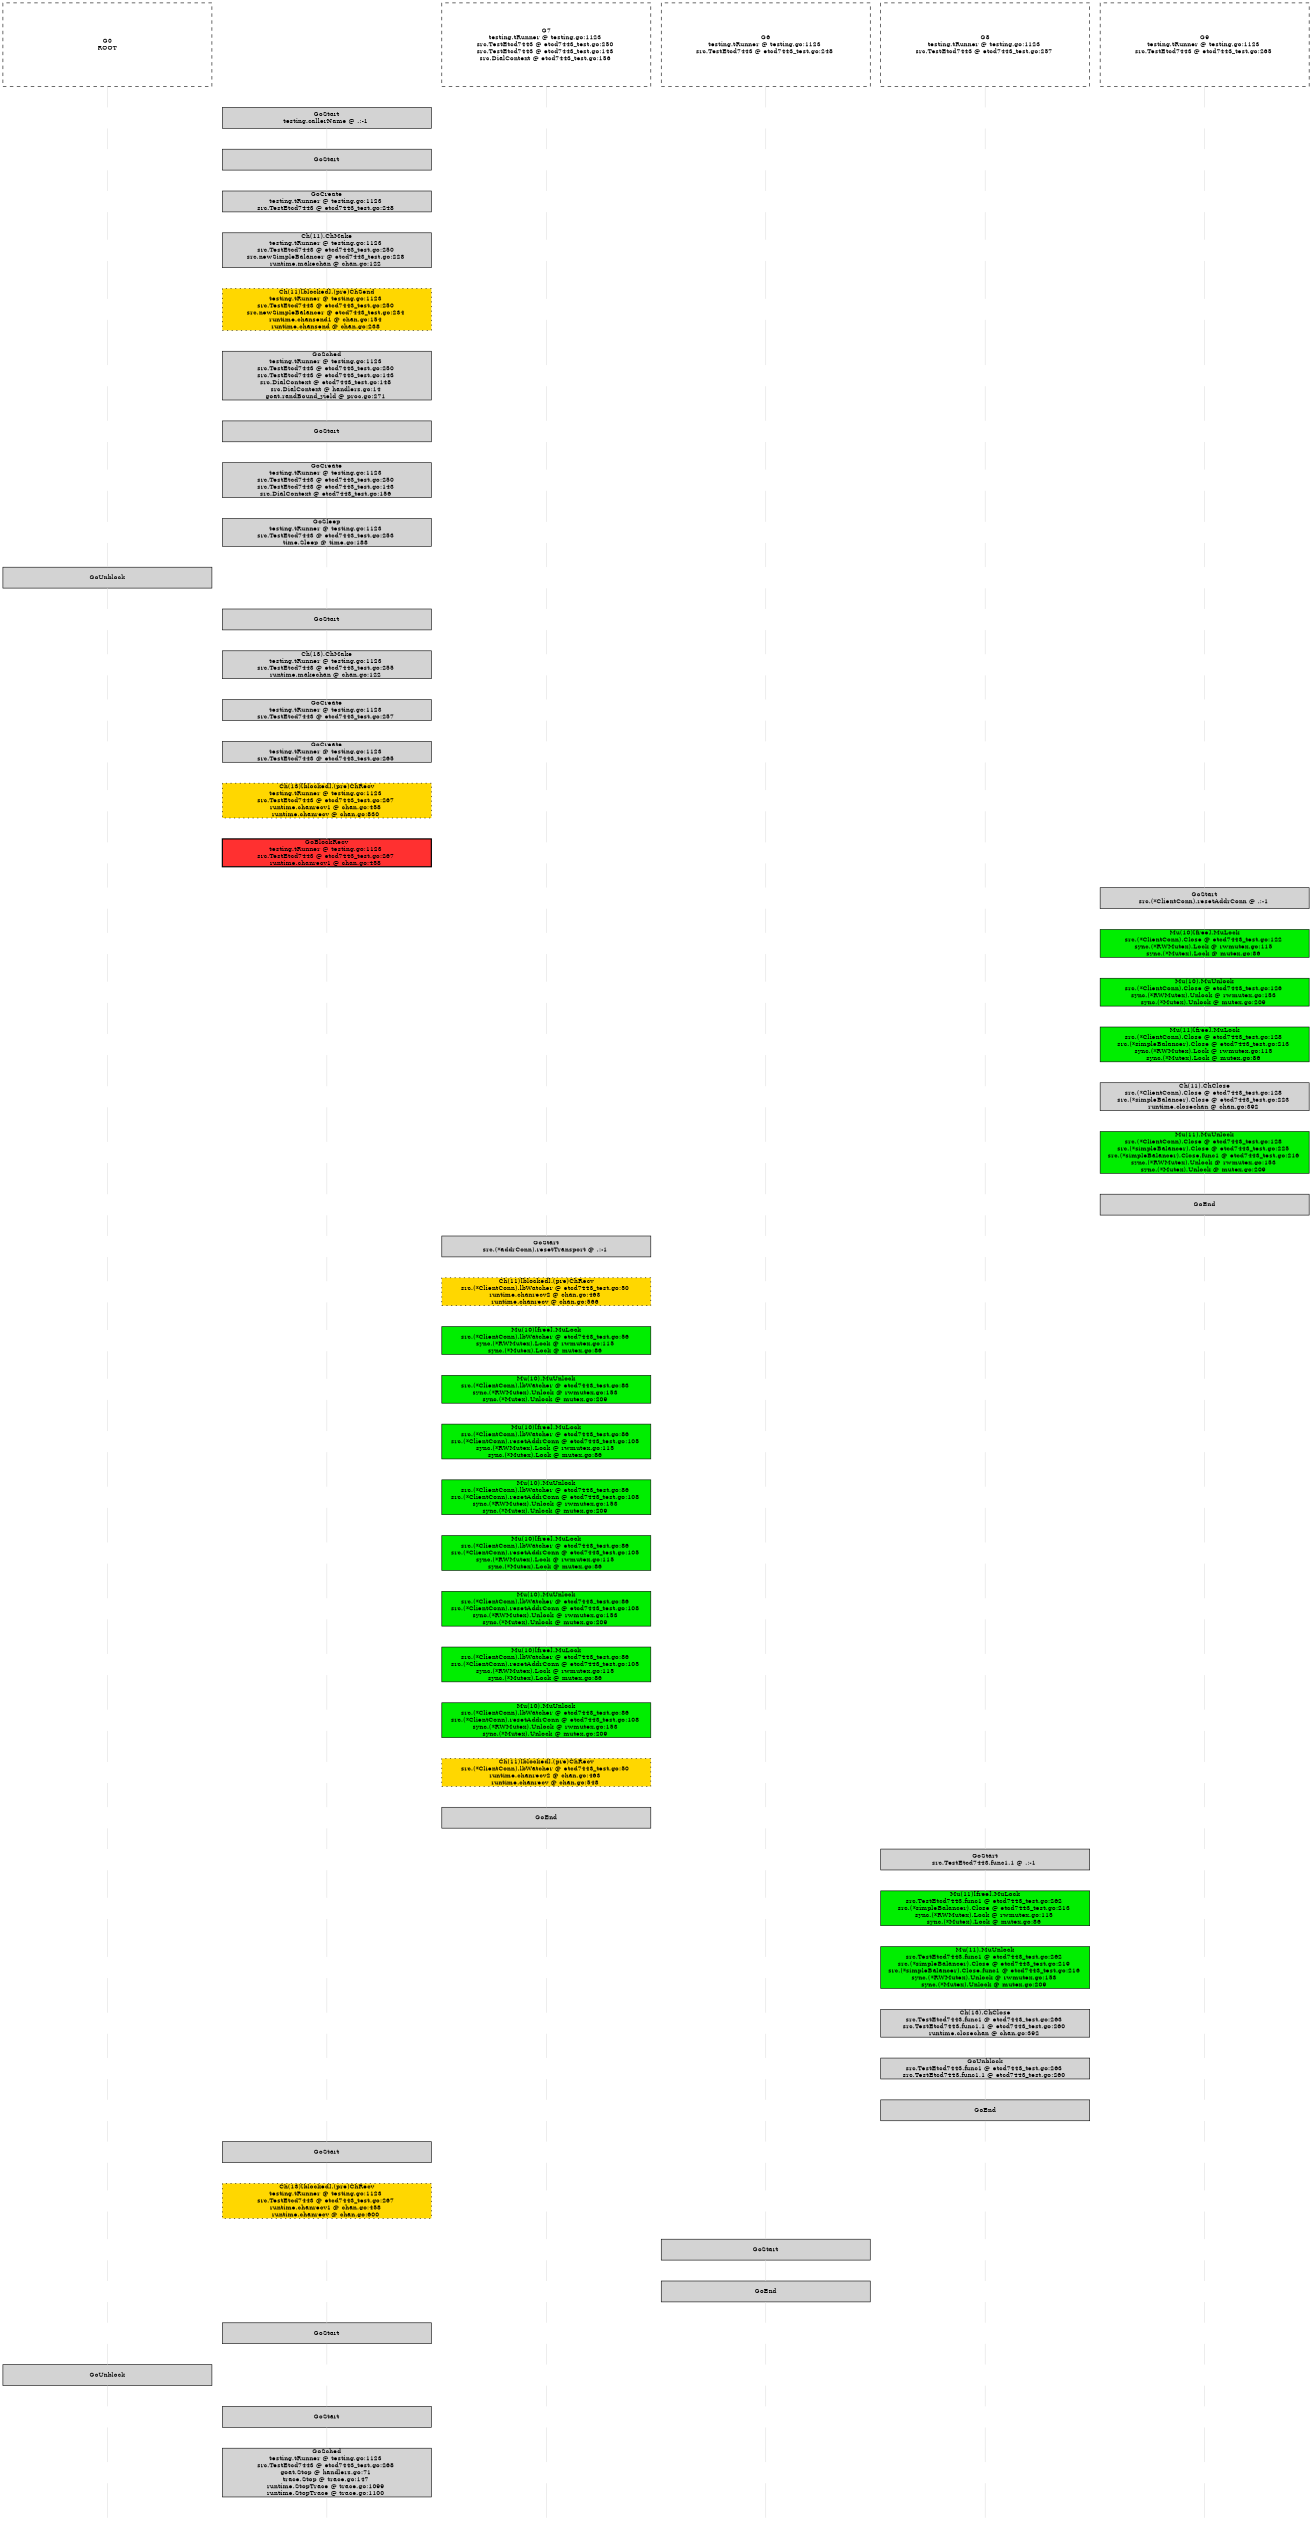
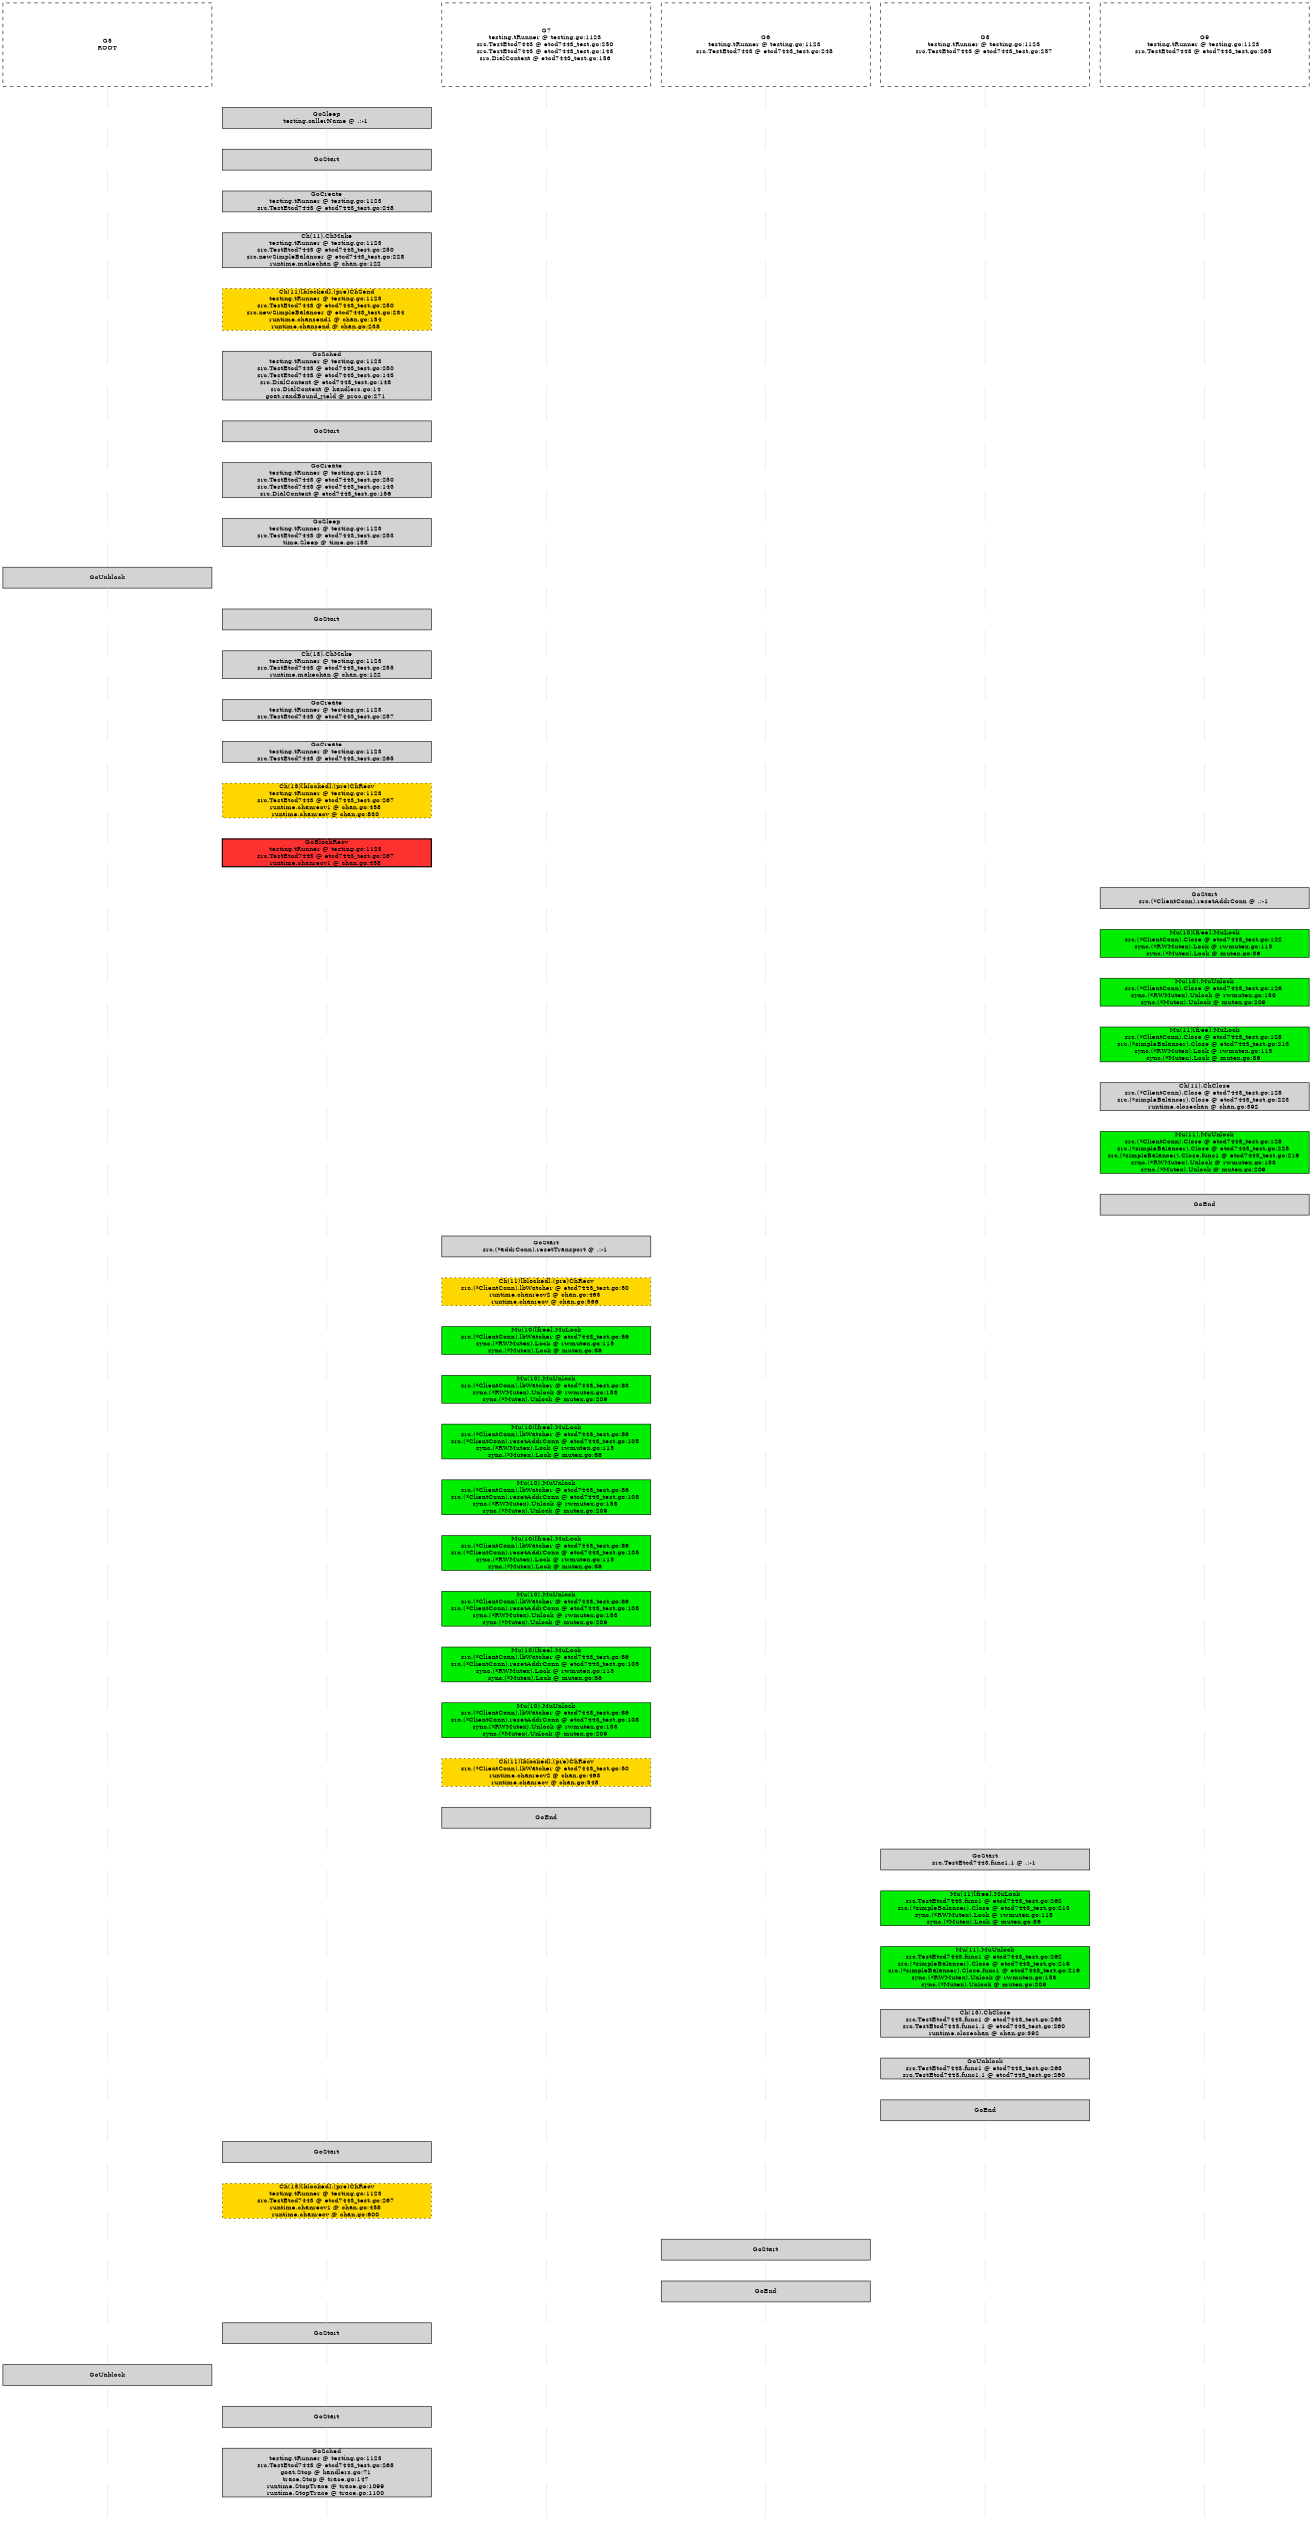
(107, 45) -> (107, 45)
(327, 118) -> (327, 118)
